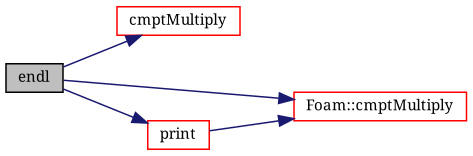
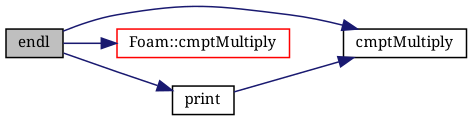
(178, 21) -> (405, 43)
(244, 126) -> (287, 77)
(178, 135) -> (203, 100)
